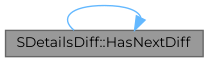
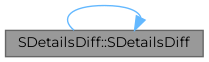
(104, 44) -> (104, 44)
